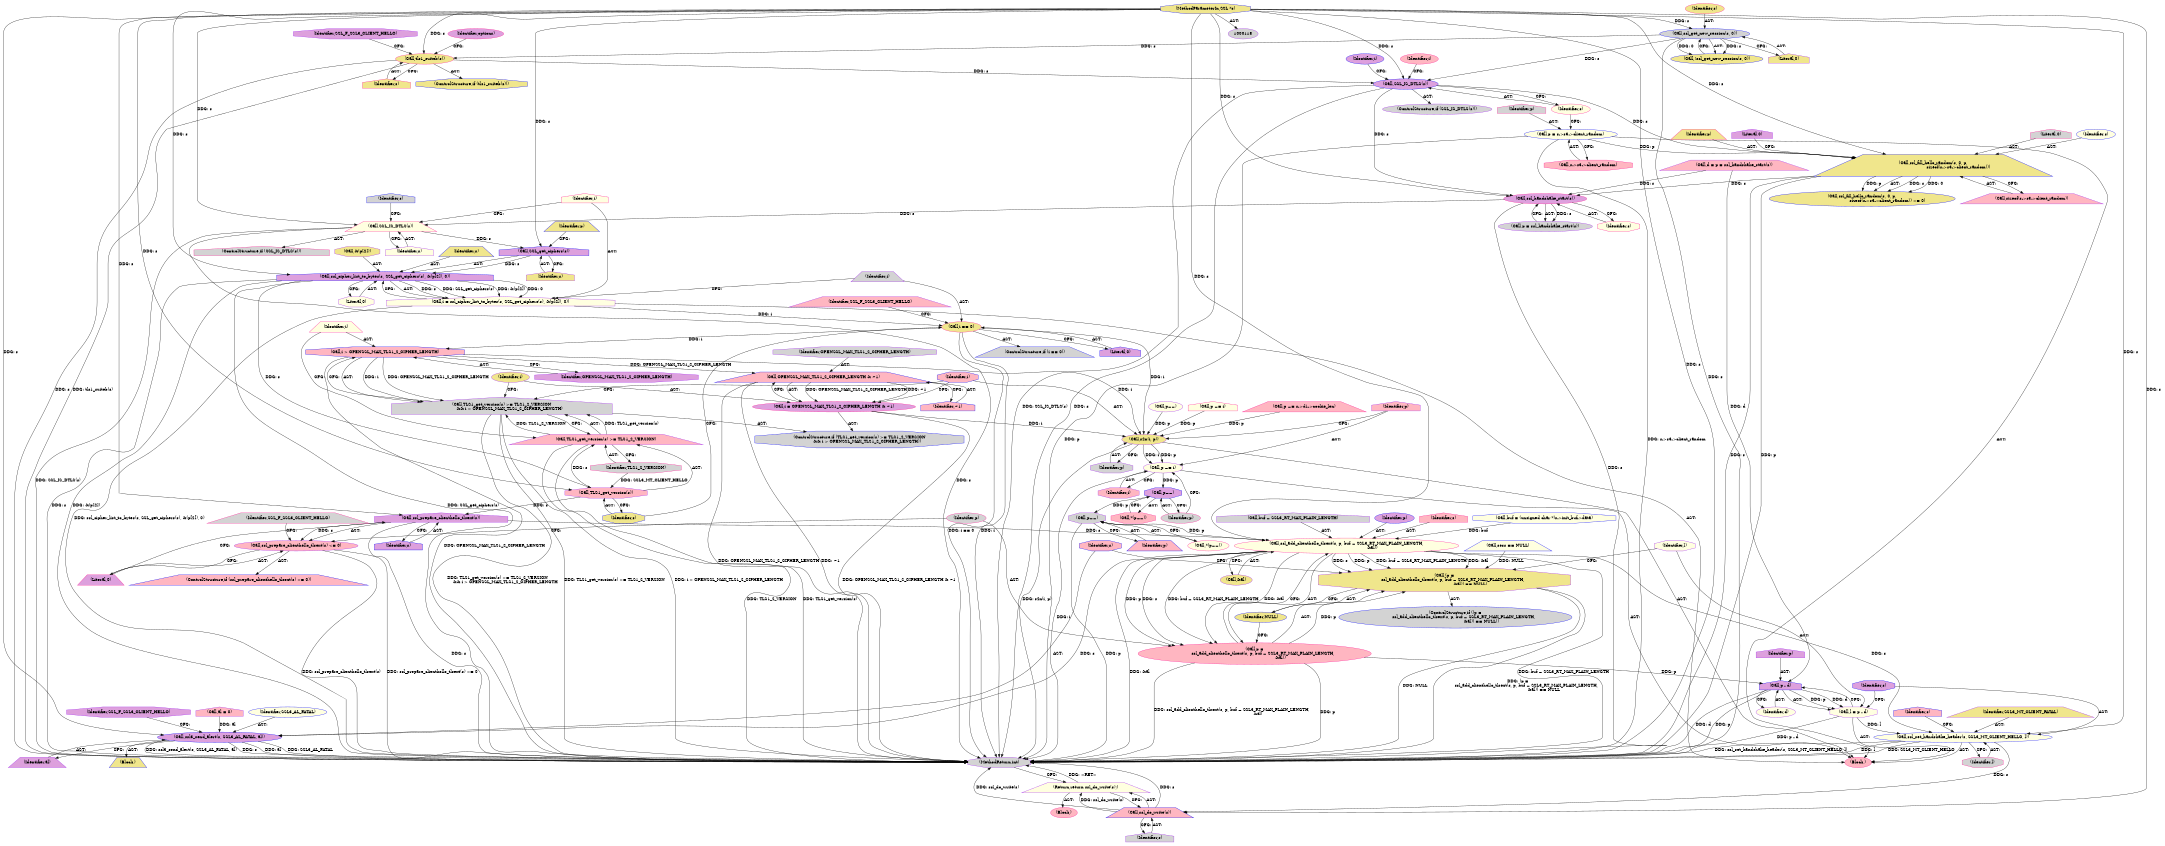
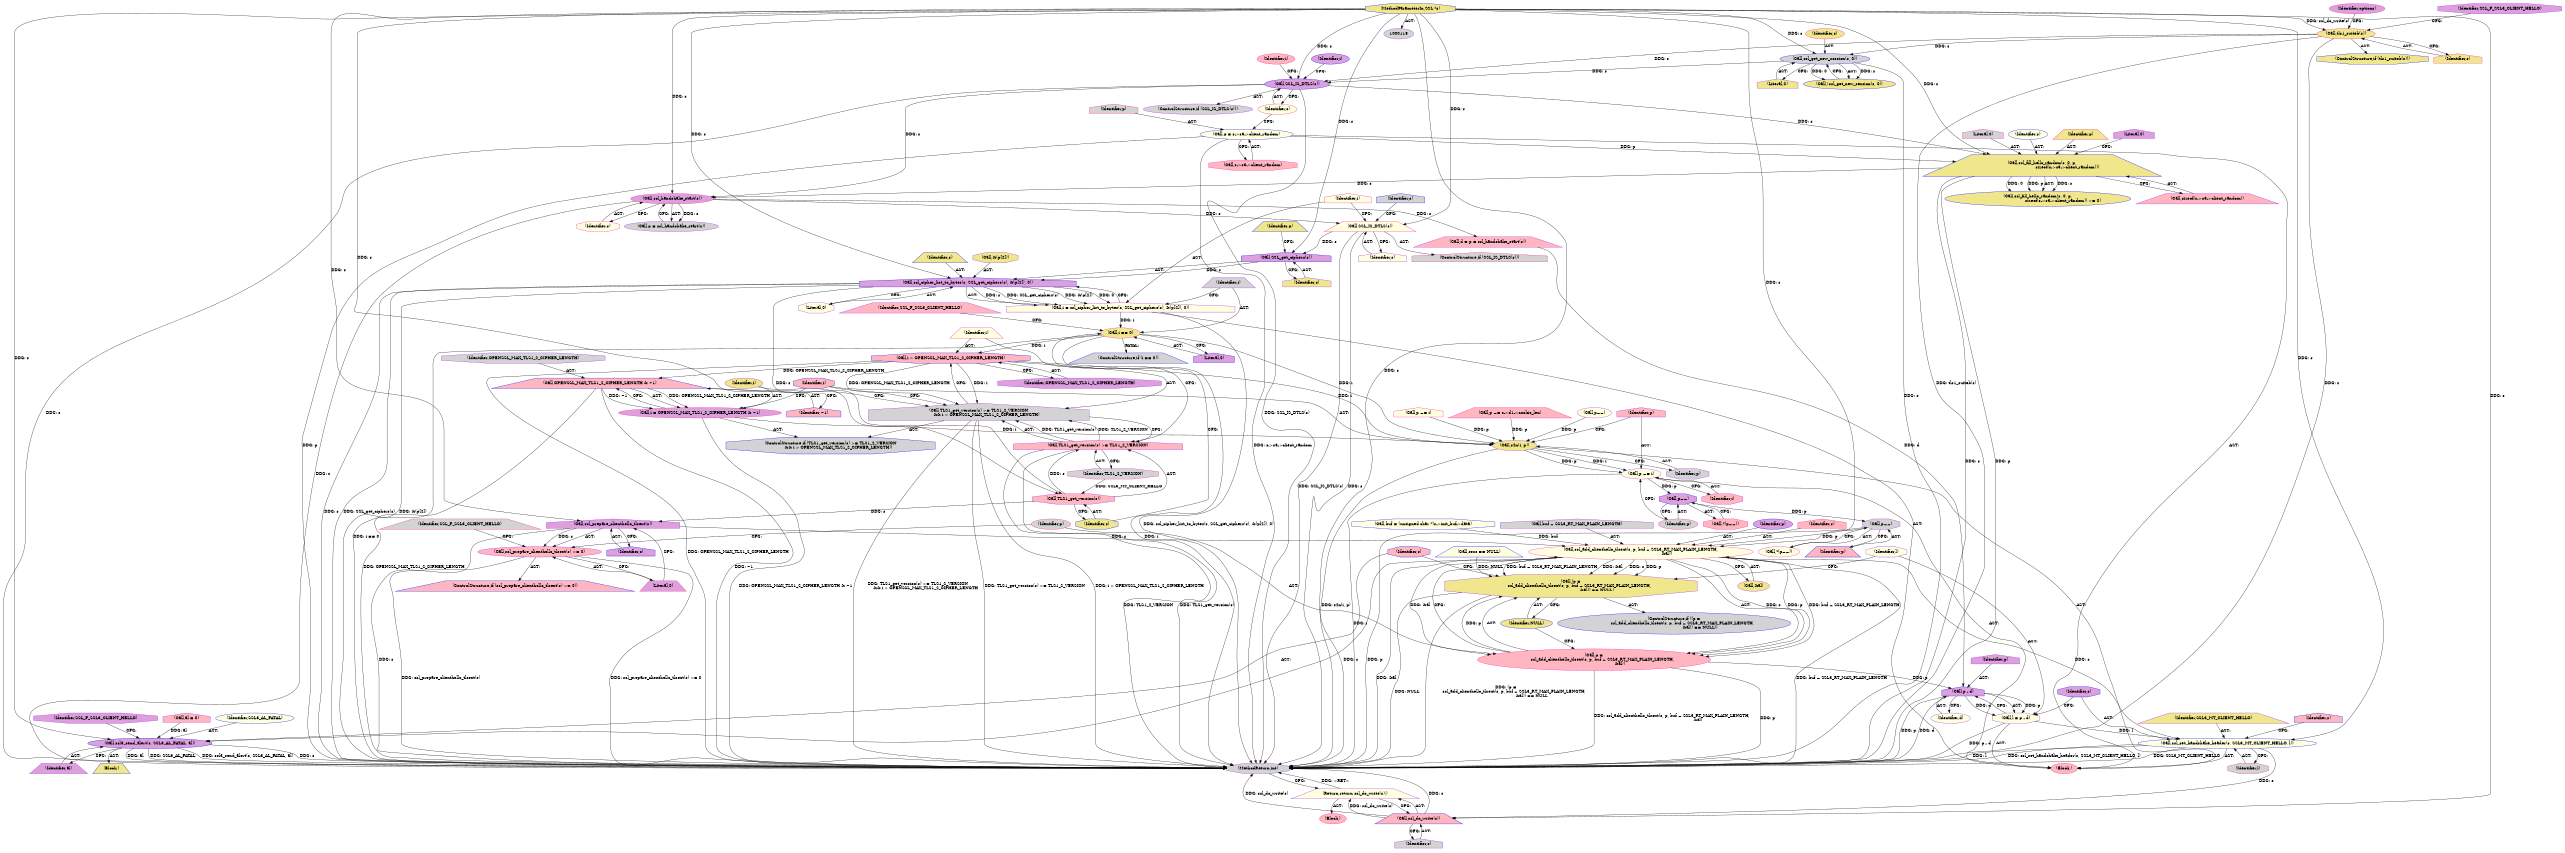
(438, 34) -> (2328, 21)
(1059, 46) -> (2085, 38)
(1639, 182) -> (1096, 204)
(1008, 340) -> (1133, 346)
(606, 439) -> (1098, 446)
(2020, 712) -> (2213, 718)
